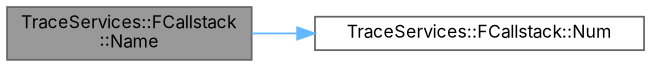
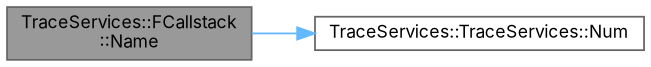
(480, 33) -> (480, 33)
